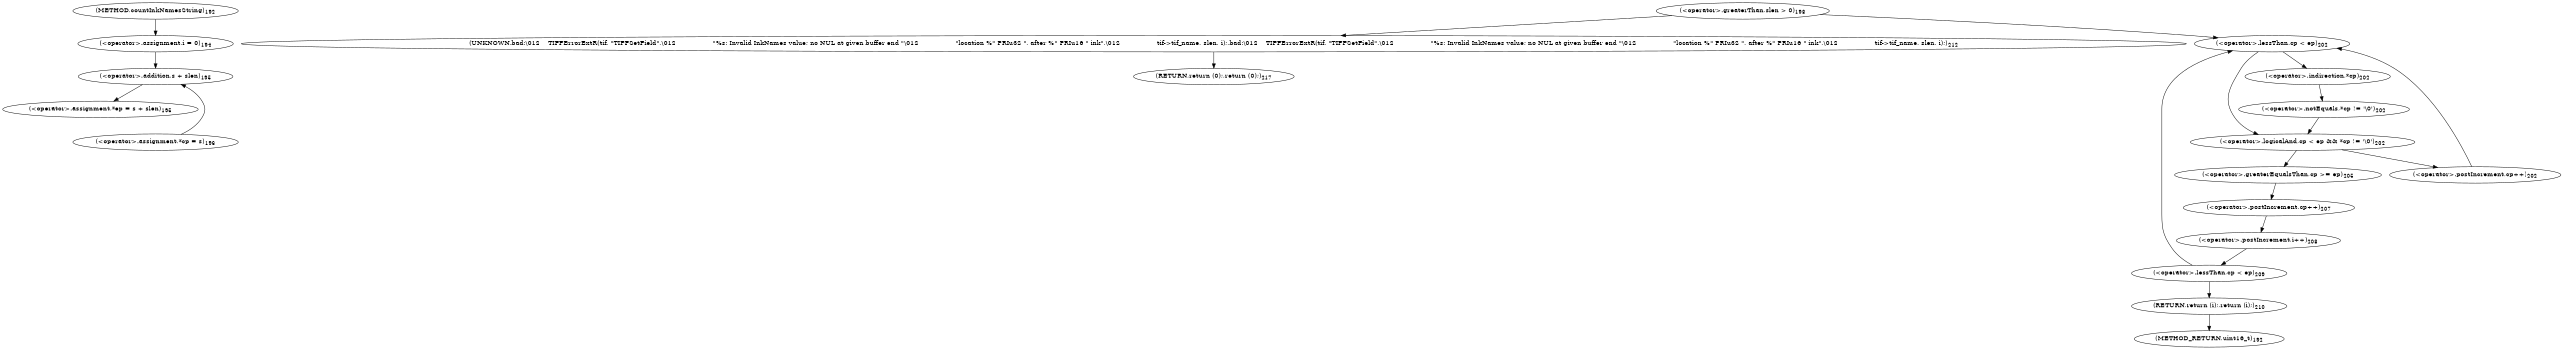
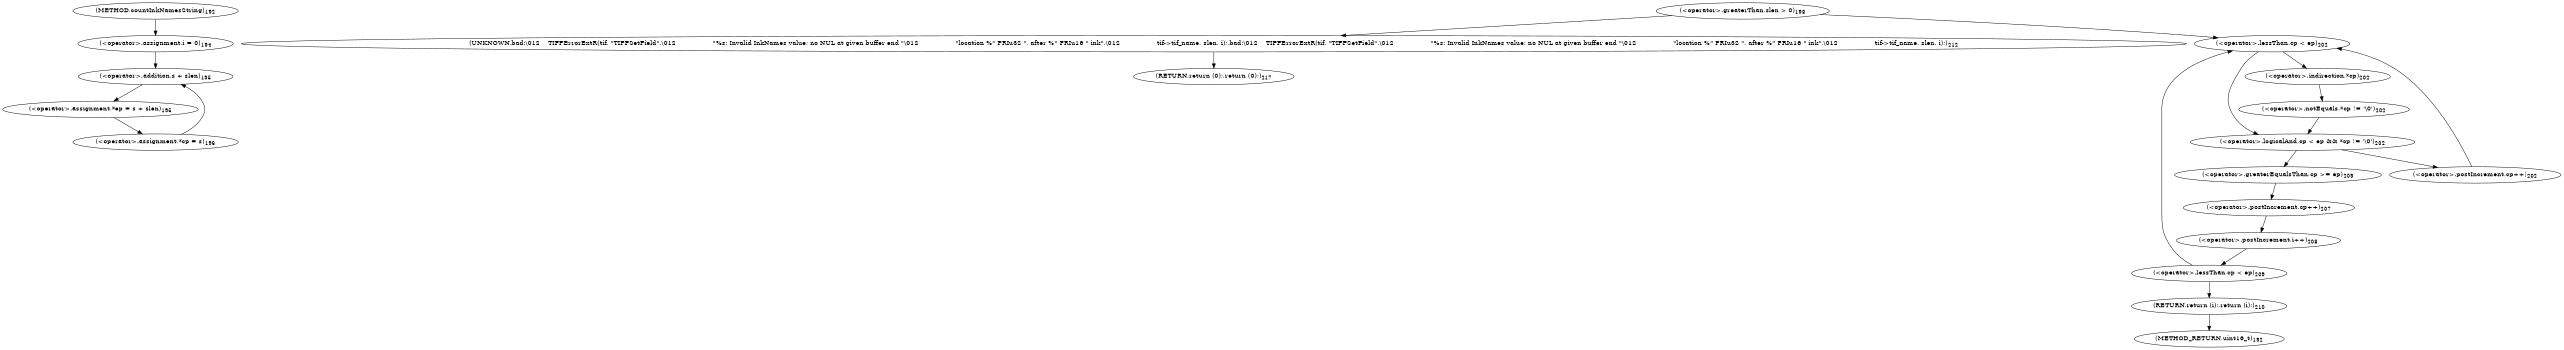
none -> (126, 125)
(2349, 174) -> (2349, 174)
